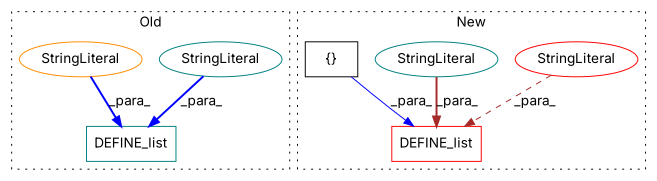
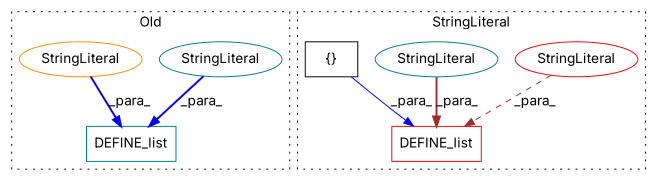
(472, 23) -> (472, 23)
